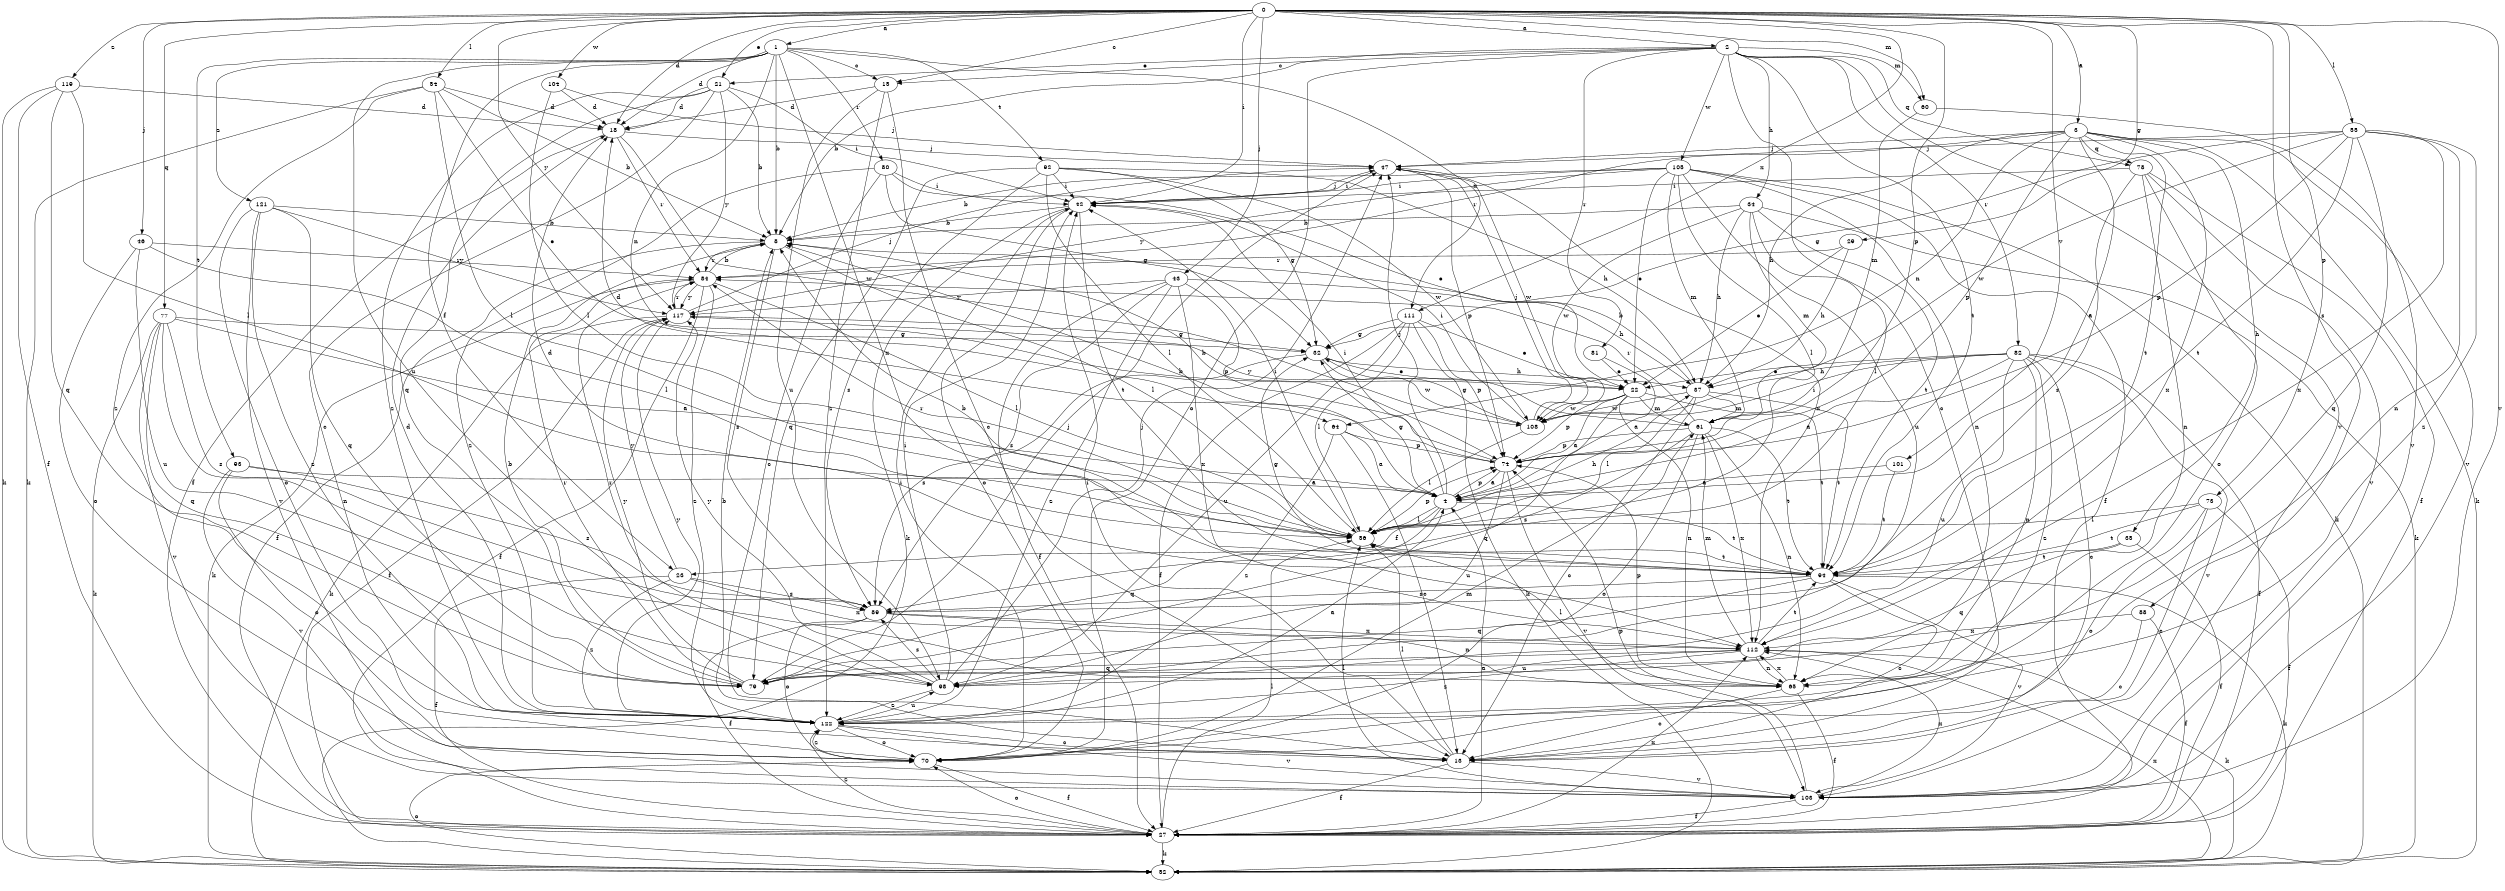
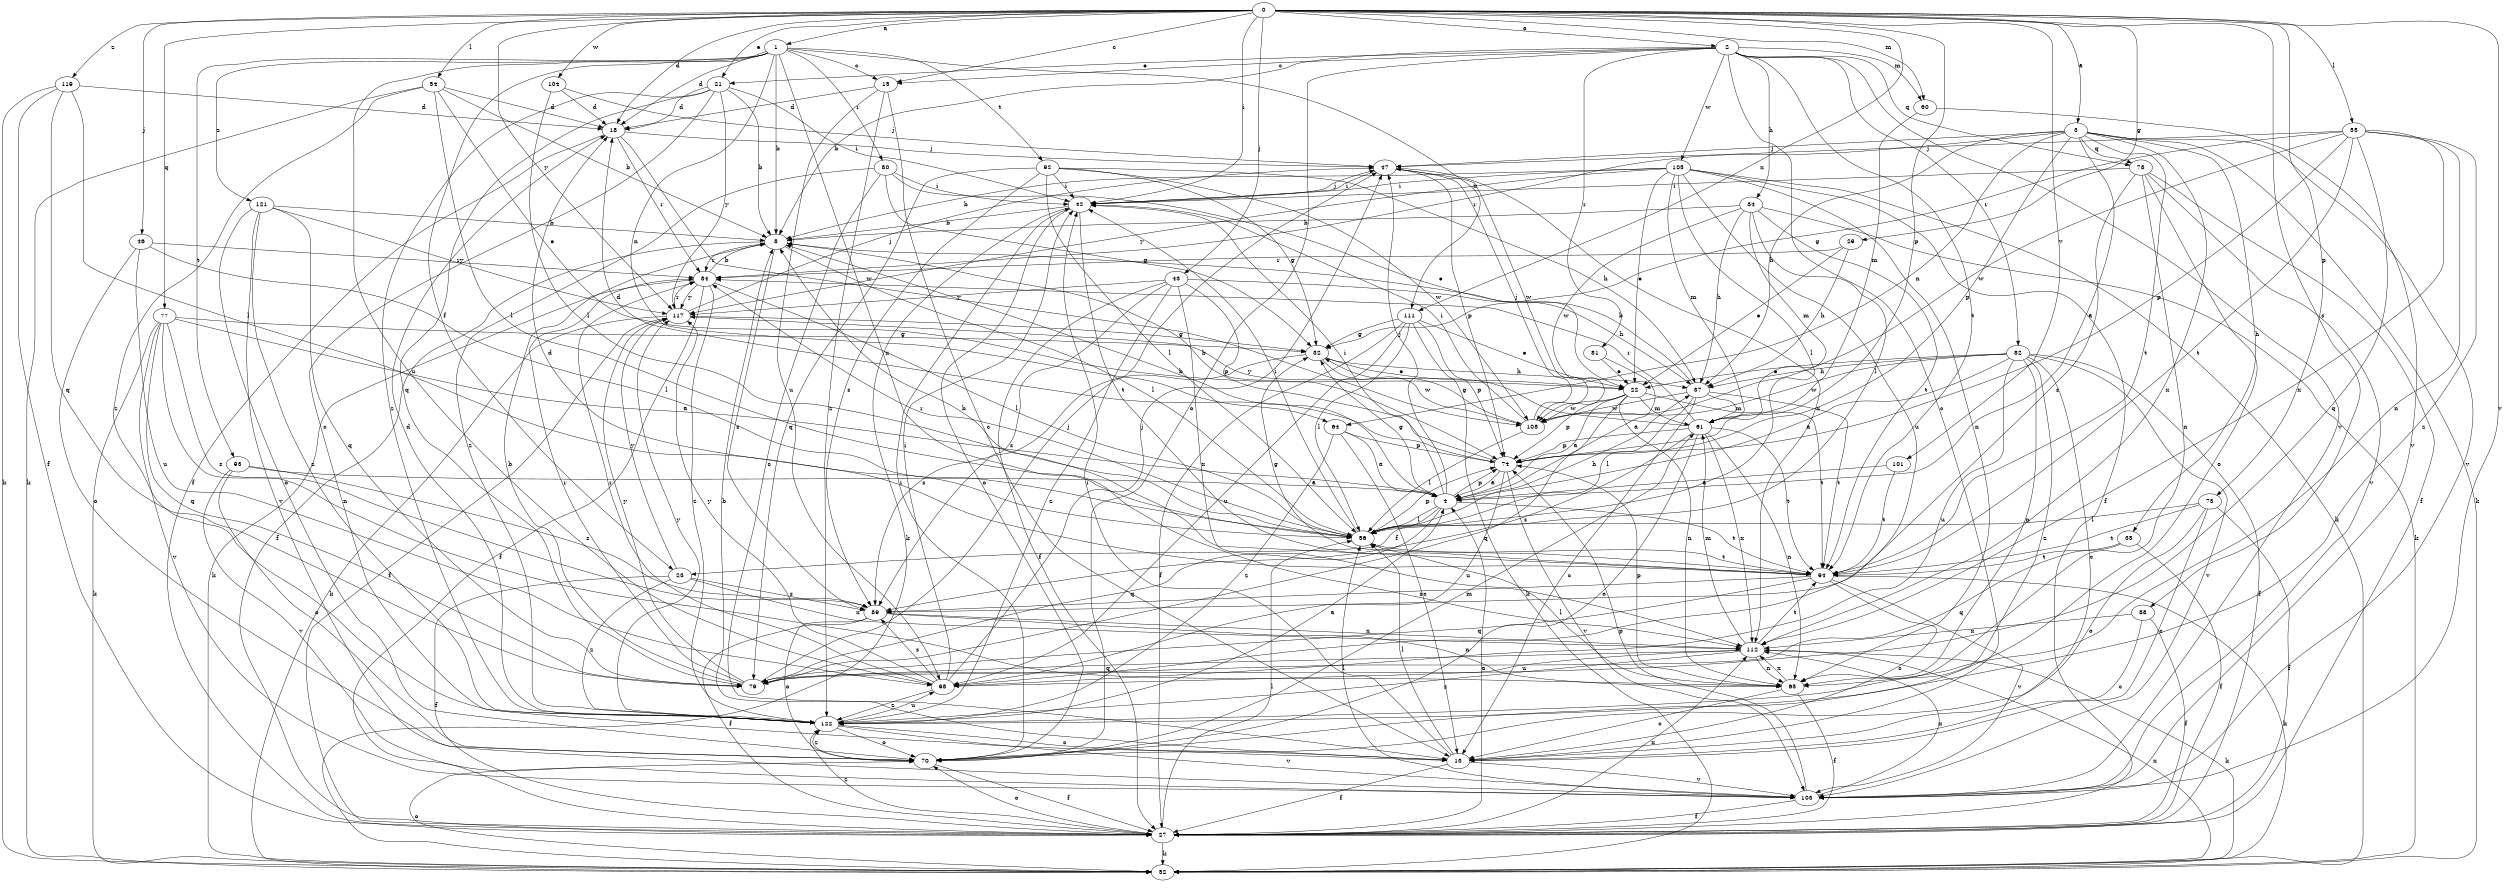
(1814, 390) -> (1814, 390)
